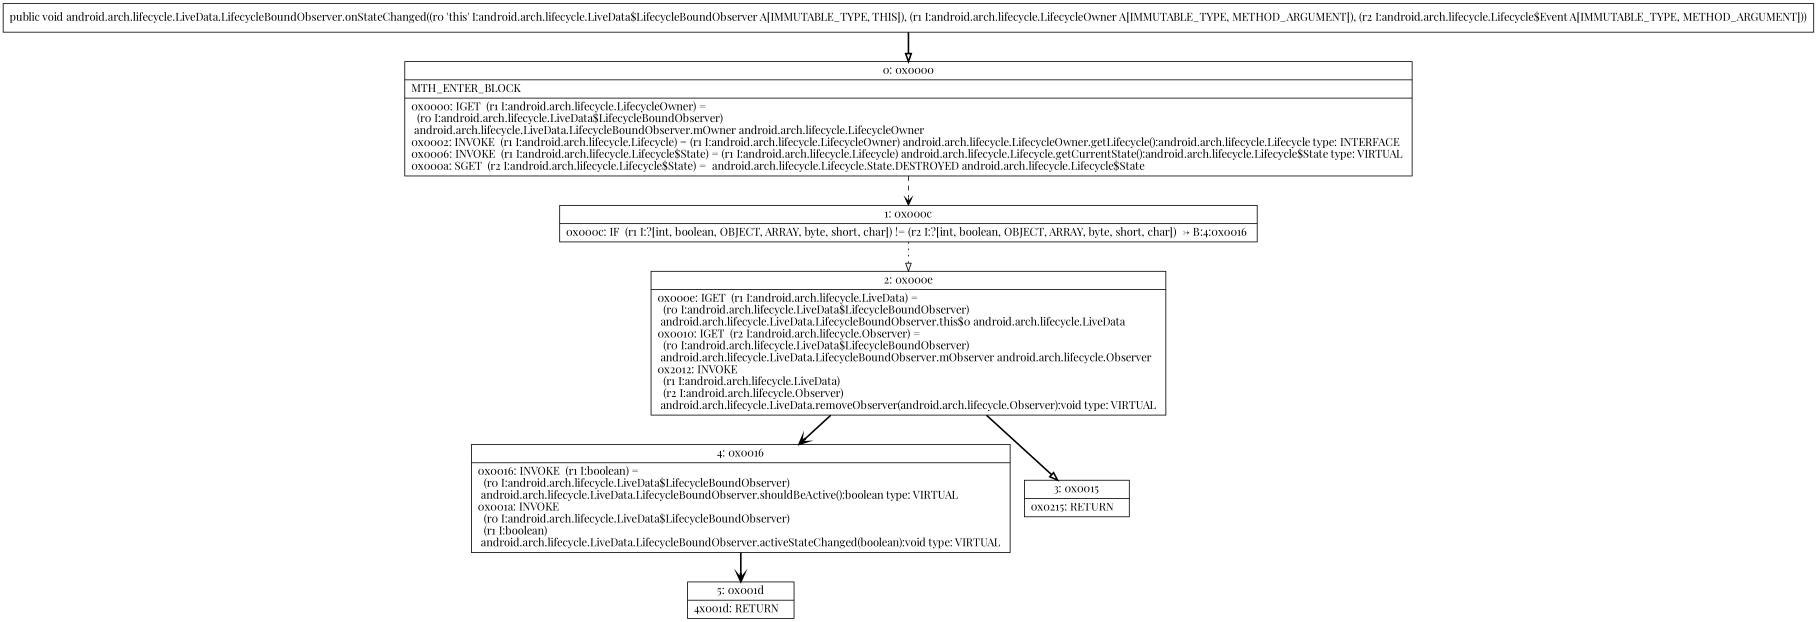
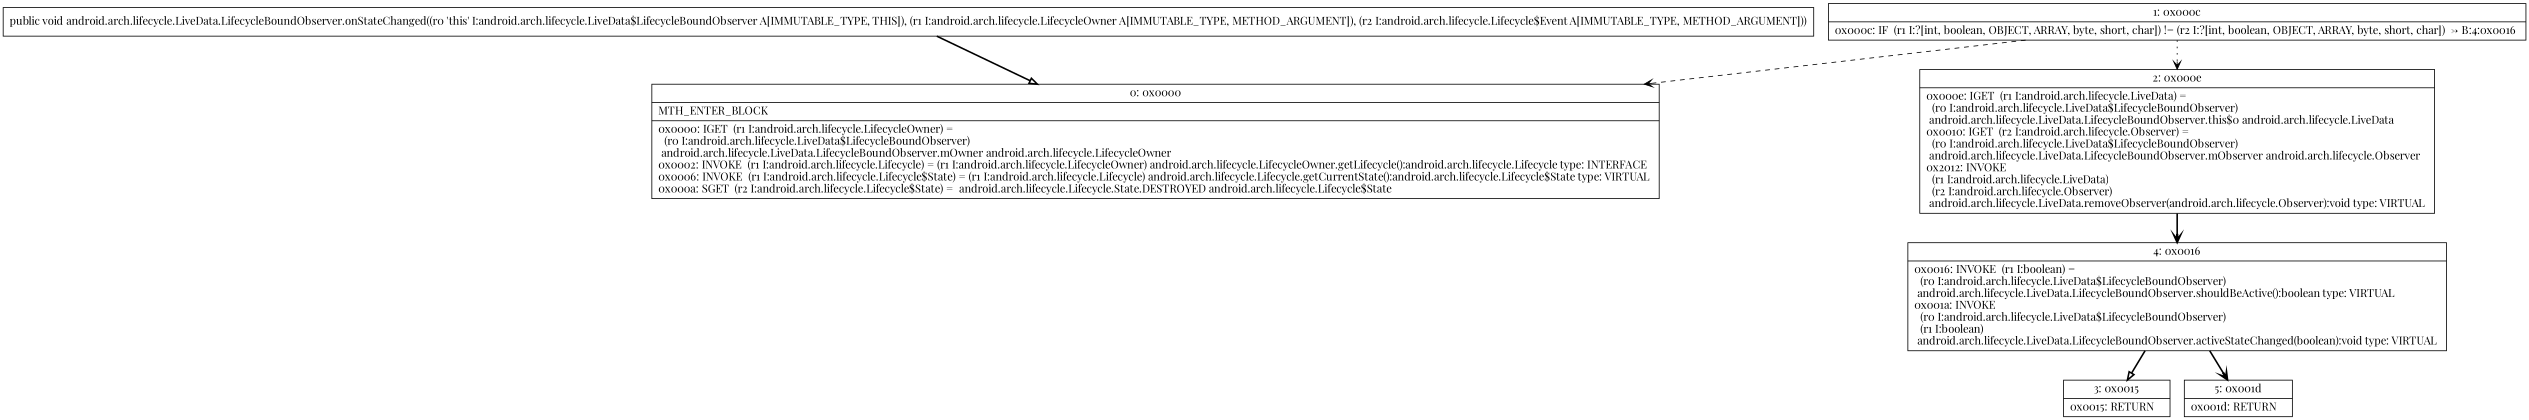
(908, 187) -> (1839, 62)
(908, 253) -> (2177, 51)
(1019, 445) -> (2138, 362)
(1077, 507) -> (2117, 407)
(741, 609) -> (2238, 407)
